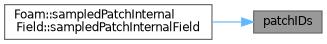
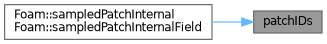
(108, 22) -> (108, 22)
